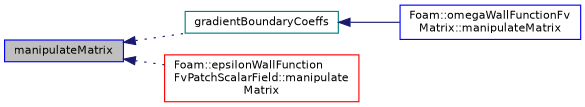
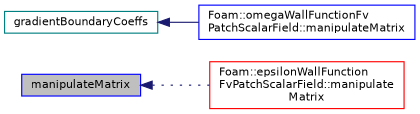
(490, 22) -> (307, 22)
(161, 37) -> none
